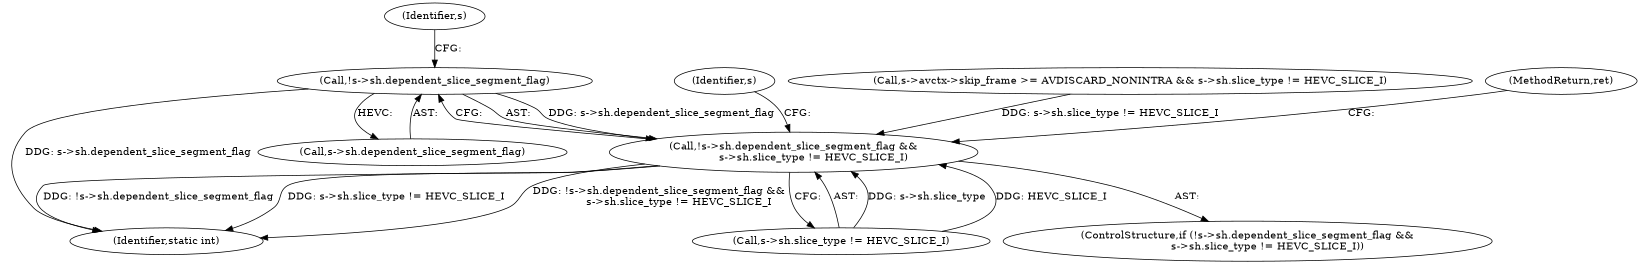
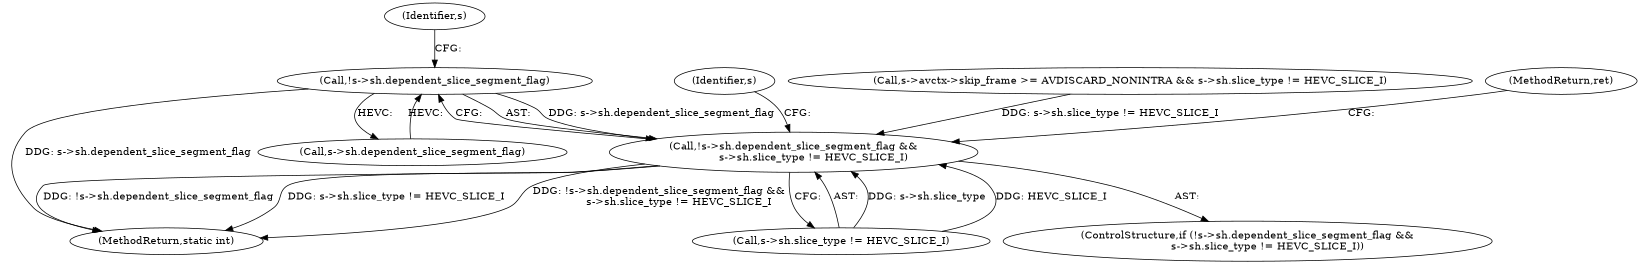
(427, 113) -> (427, 113)
(167, 241) -> (167, 241)
